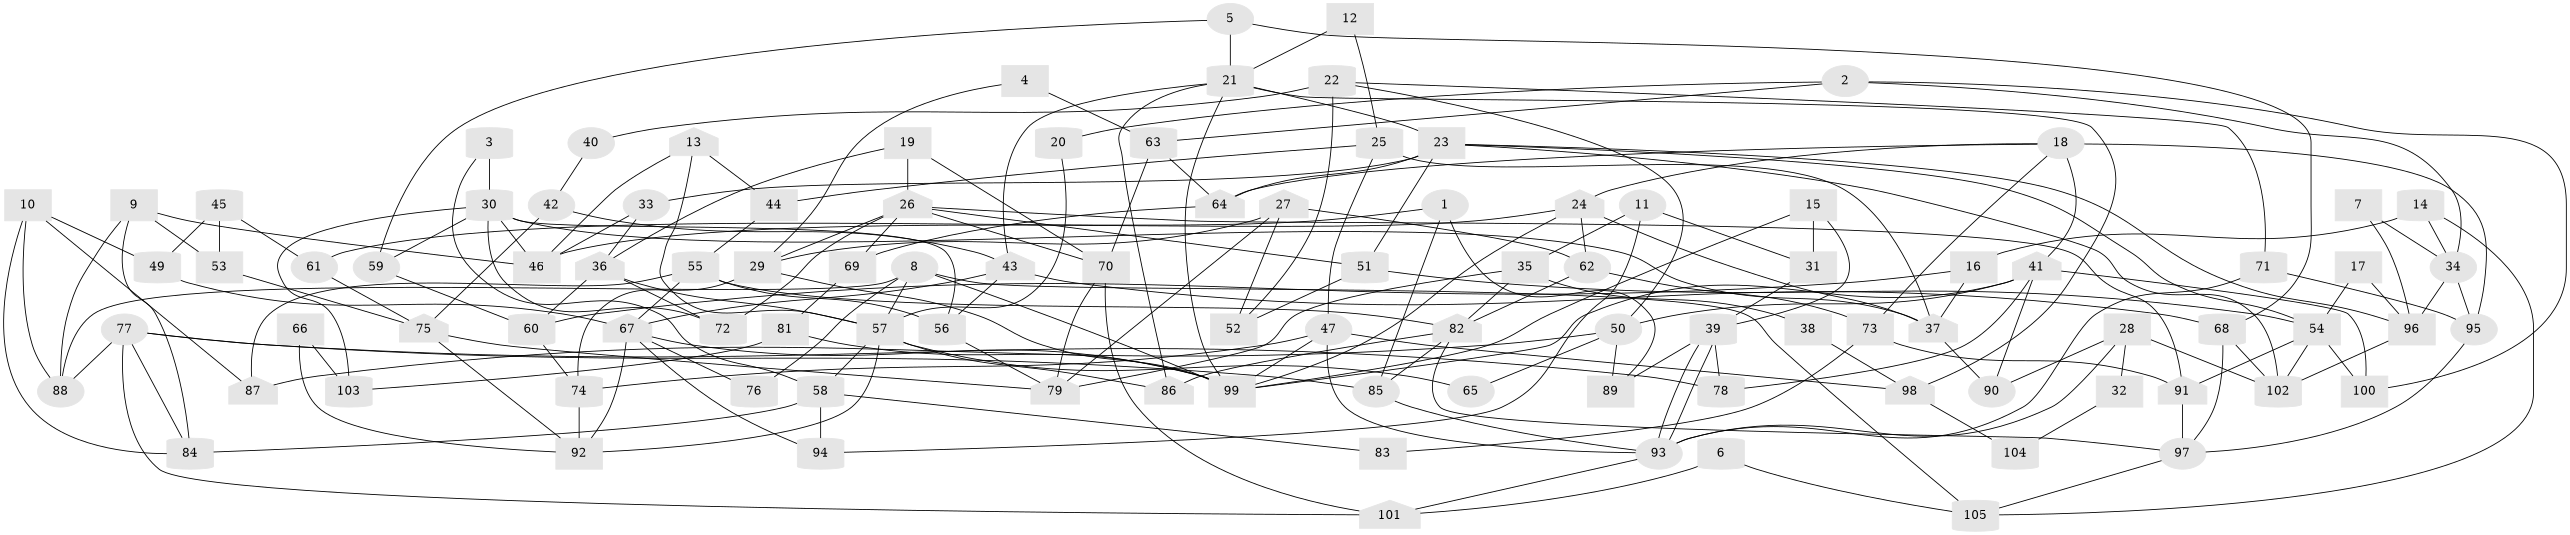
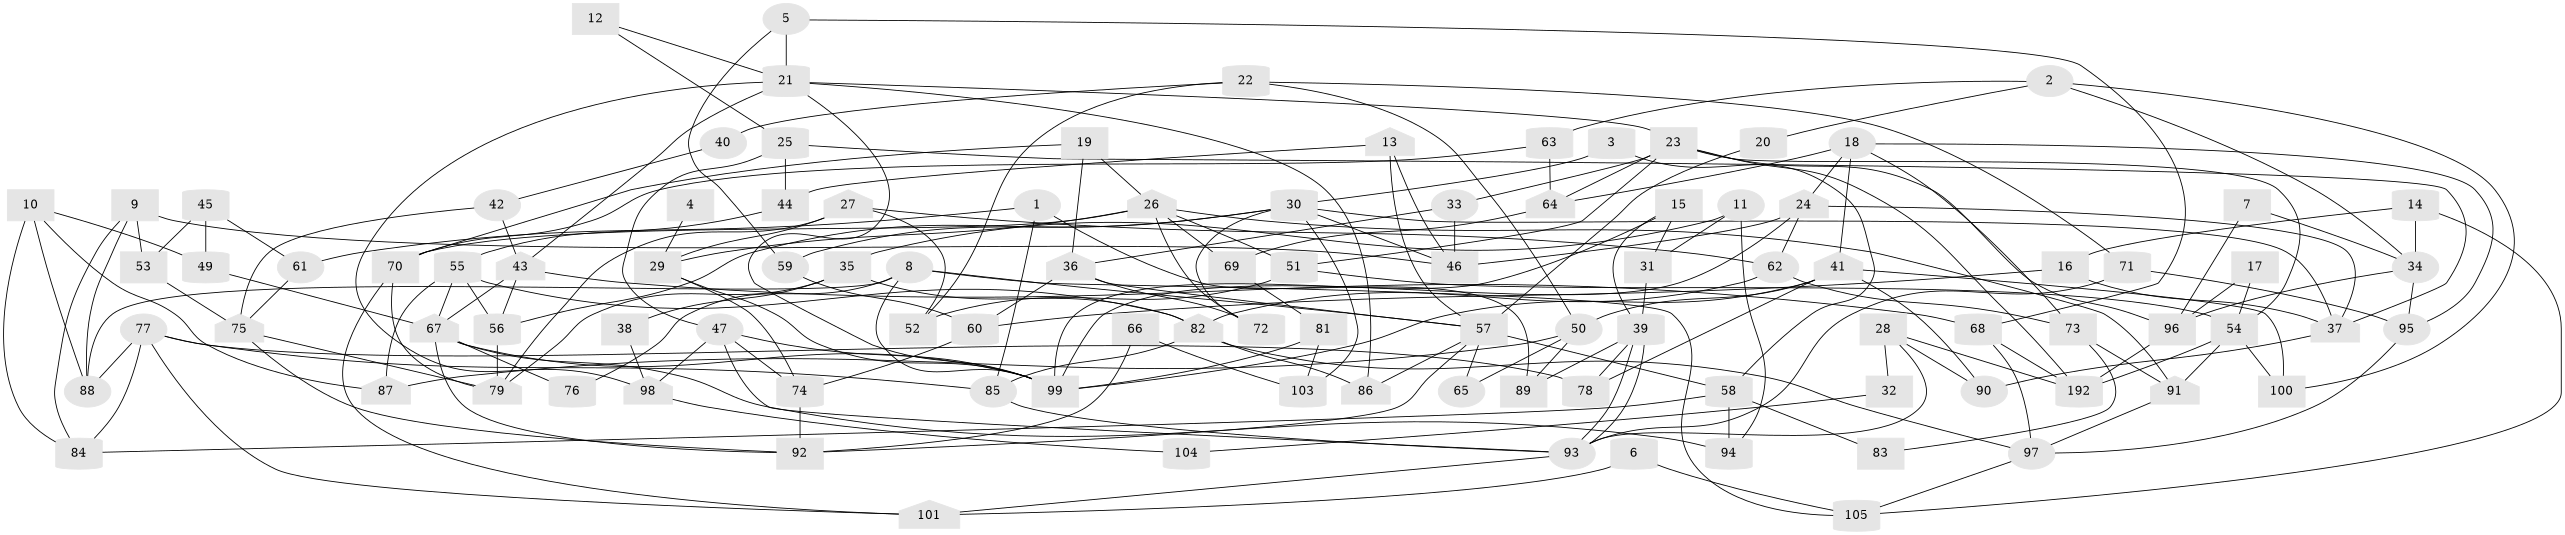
(1098, 116) -> none
(2278, 392) -> (2079, 392)
